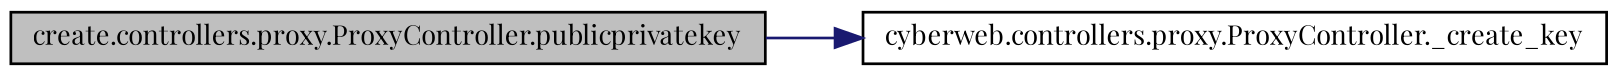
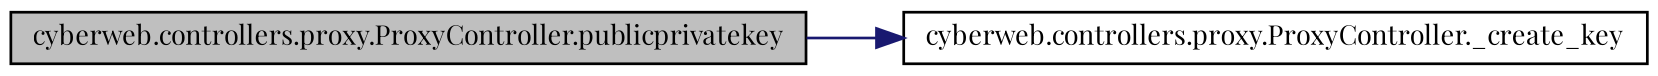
(388, 38) -> (408, 38)
